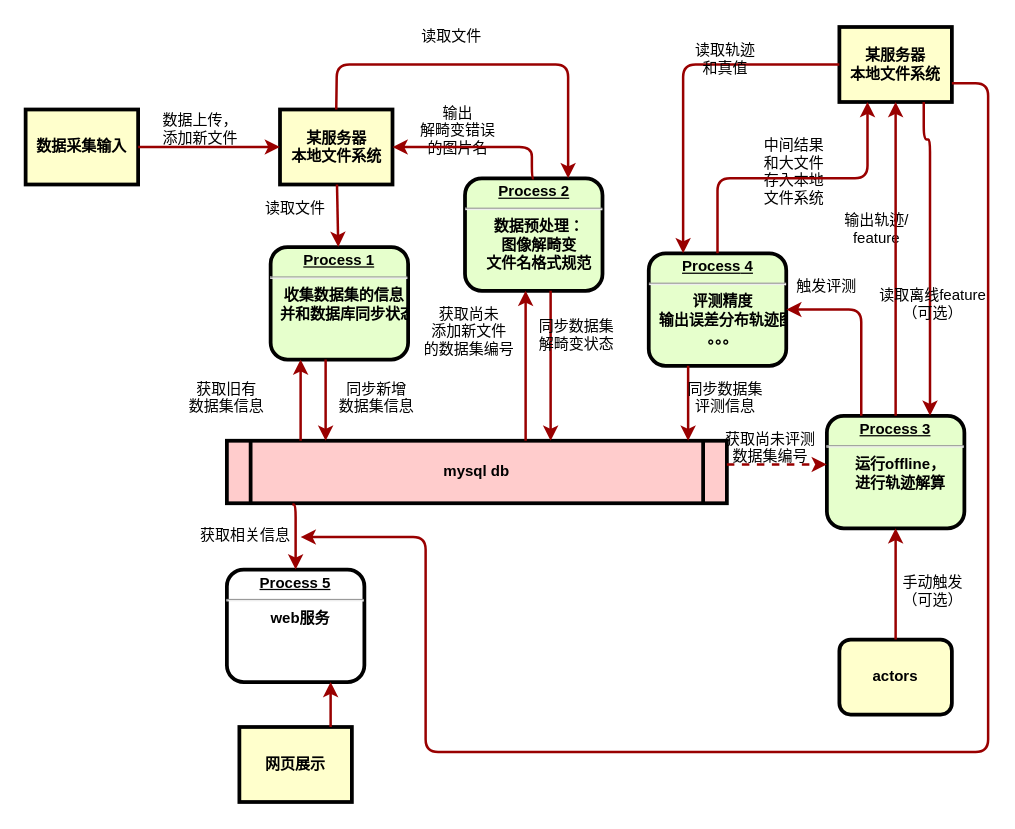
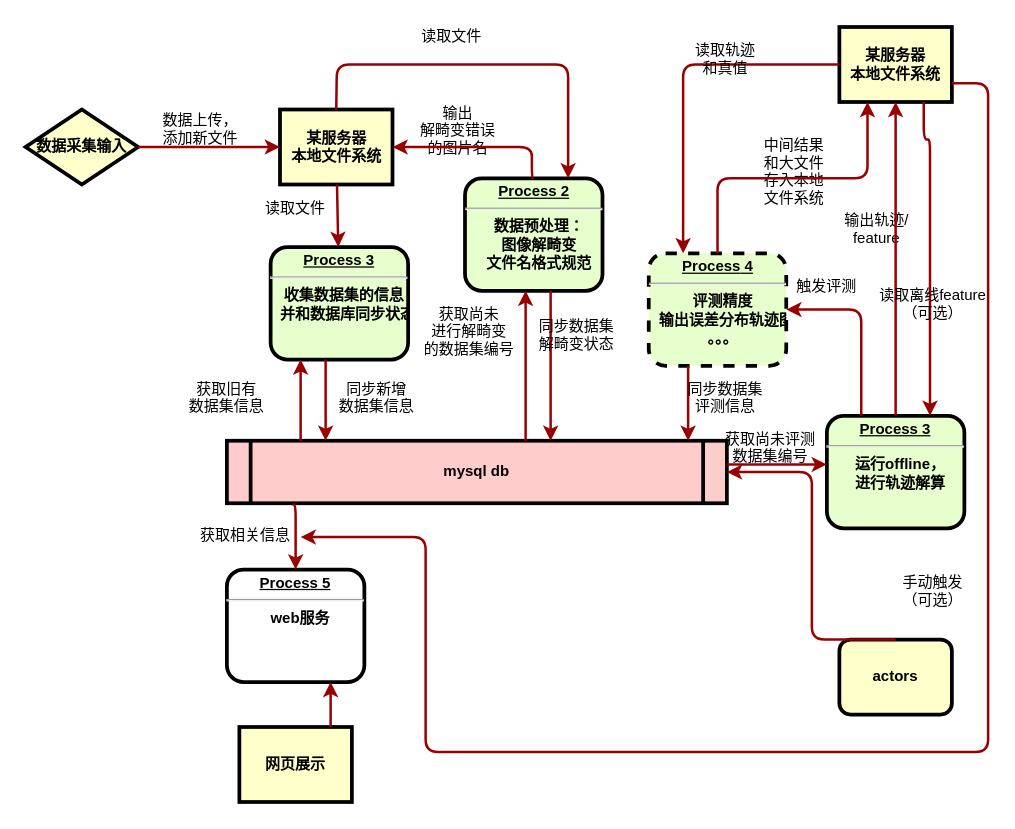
(82, 147) -> (82, 147)
(339, 247) -> (339, 247)
(718, 309) -> (718, 309)
(469, 314) -> (469, 314)
(771, 464) -> (771, 464)
(896, 591) -> (812, 561)
